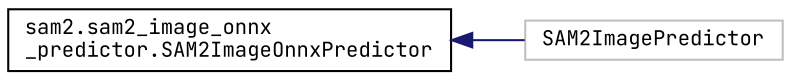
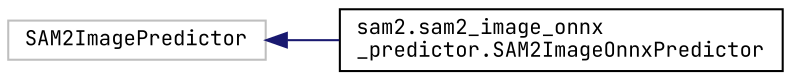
(499, 40) -> (313, 40)
